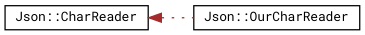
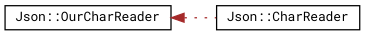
(178, 18) -> (200, 18)
